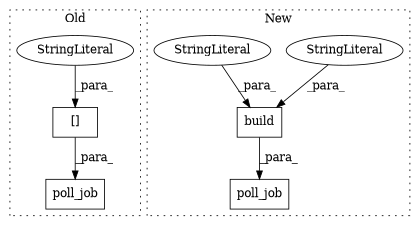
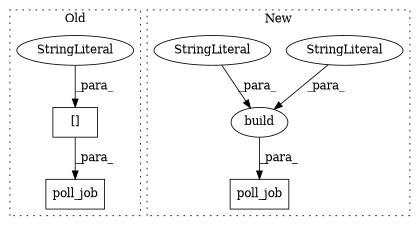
(259, 122) -> (259, 122)
